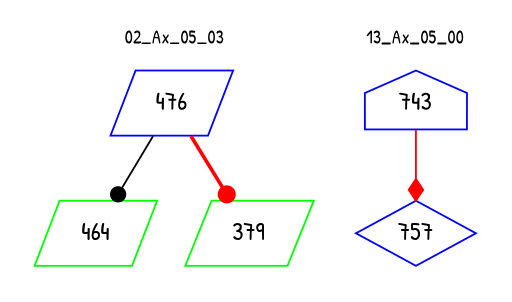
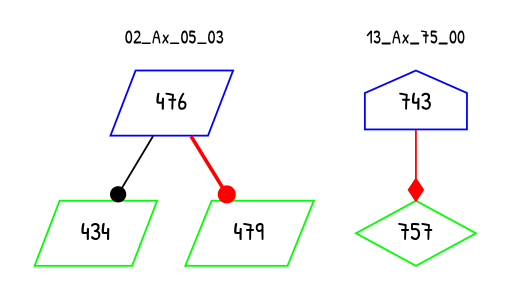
(416, 39) -> (416, 39)
(96, 233) -> (96, 233)
(250, 233) -> (250, 233)
(416, 233) -> (416, 233)
